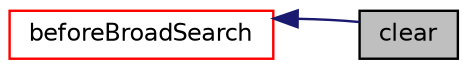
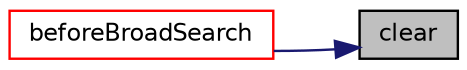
(329, 20) -> (304, 51)
